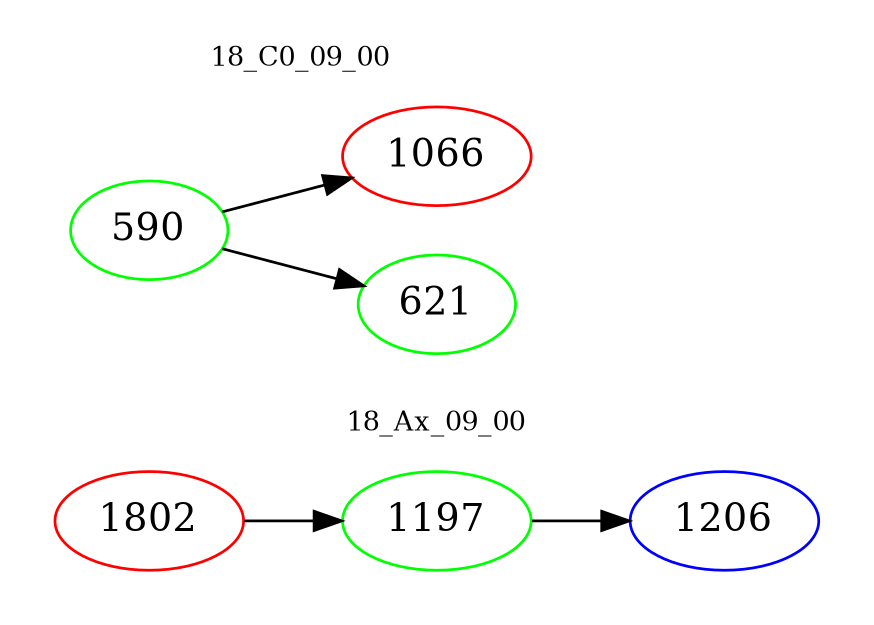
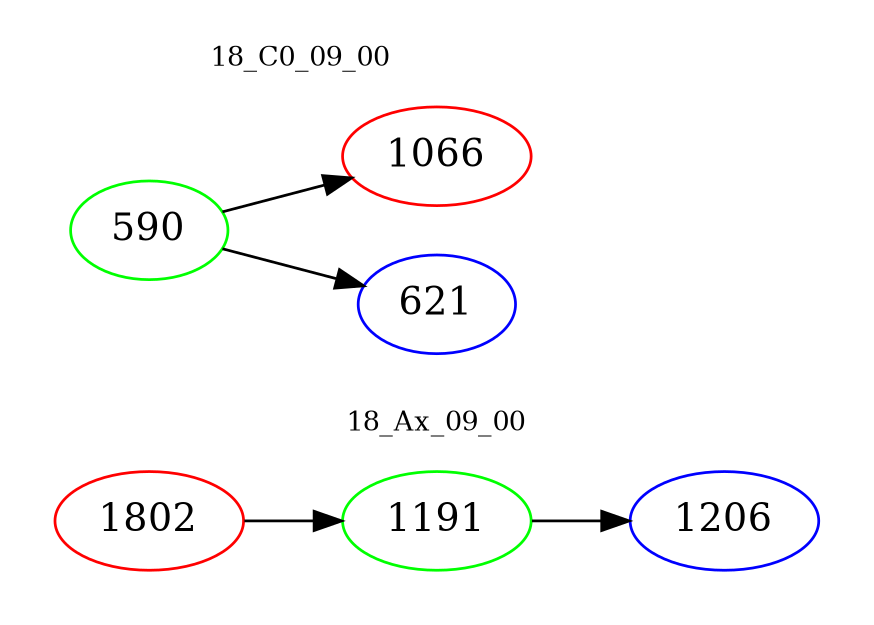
(437, 304) -> (437, 304)
(437, 521) -> (437, 521)
